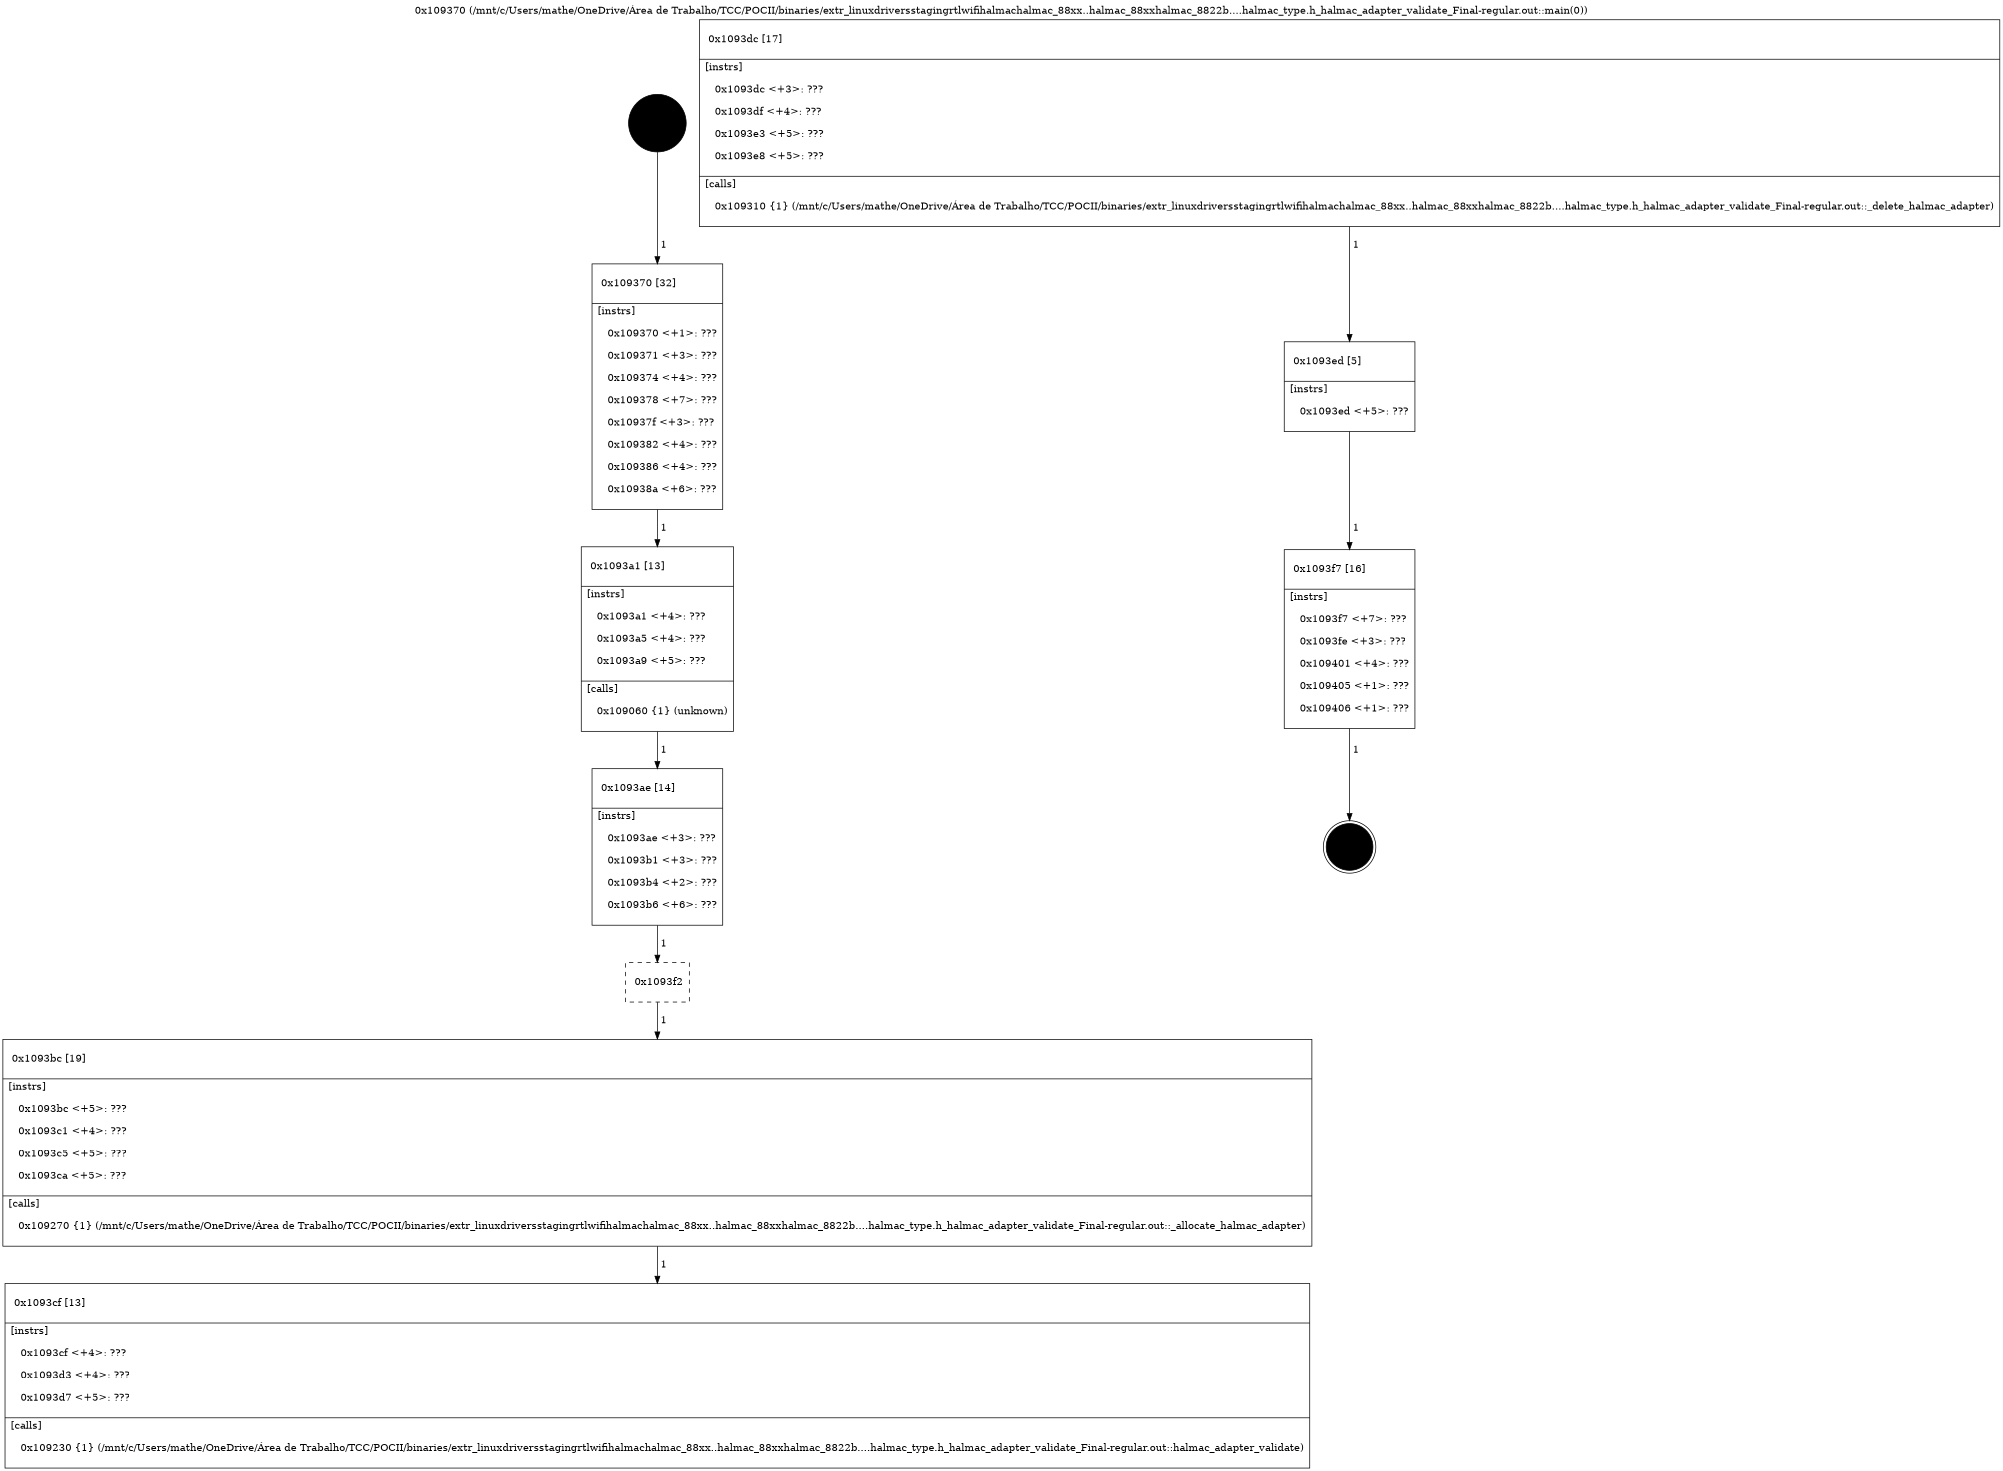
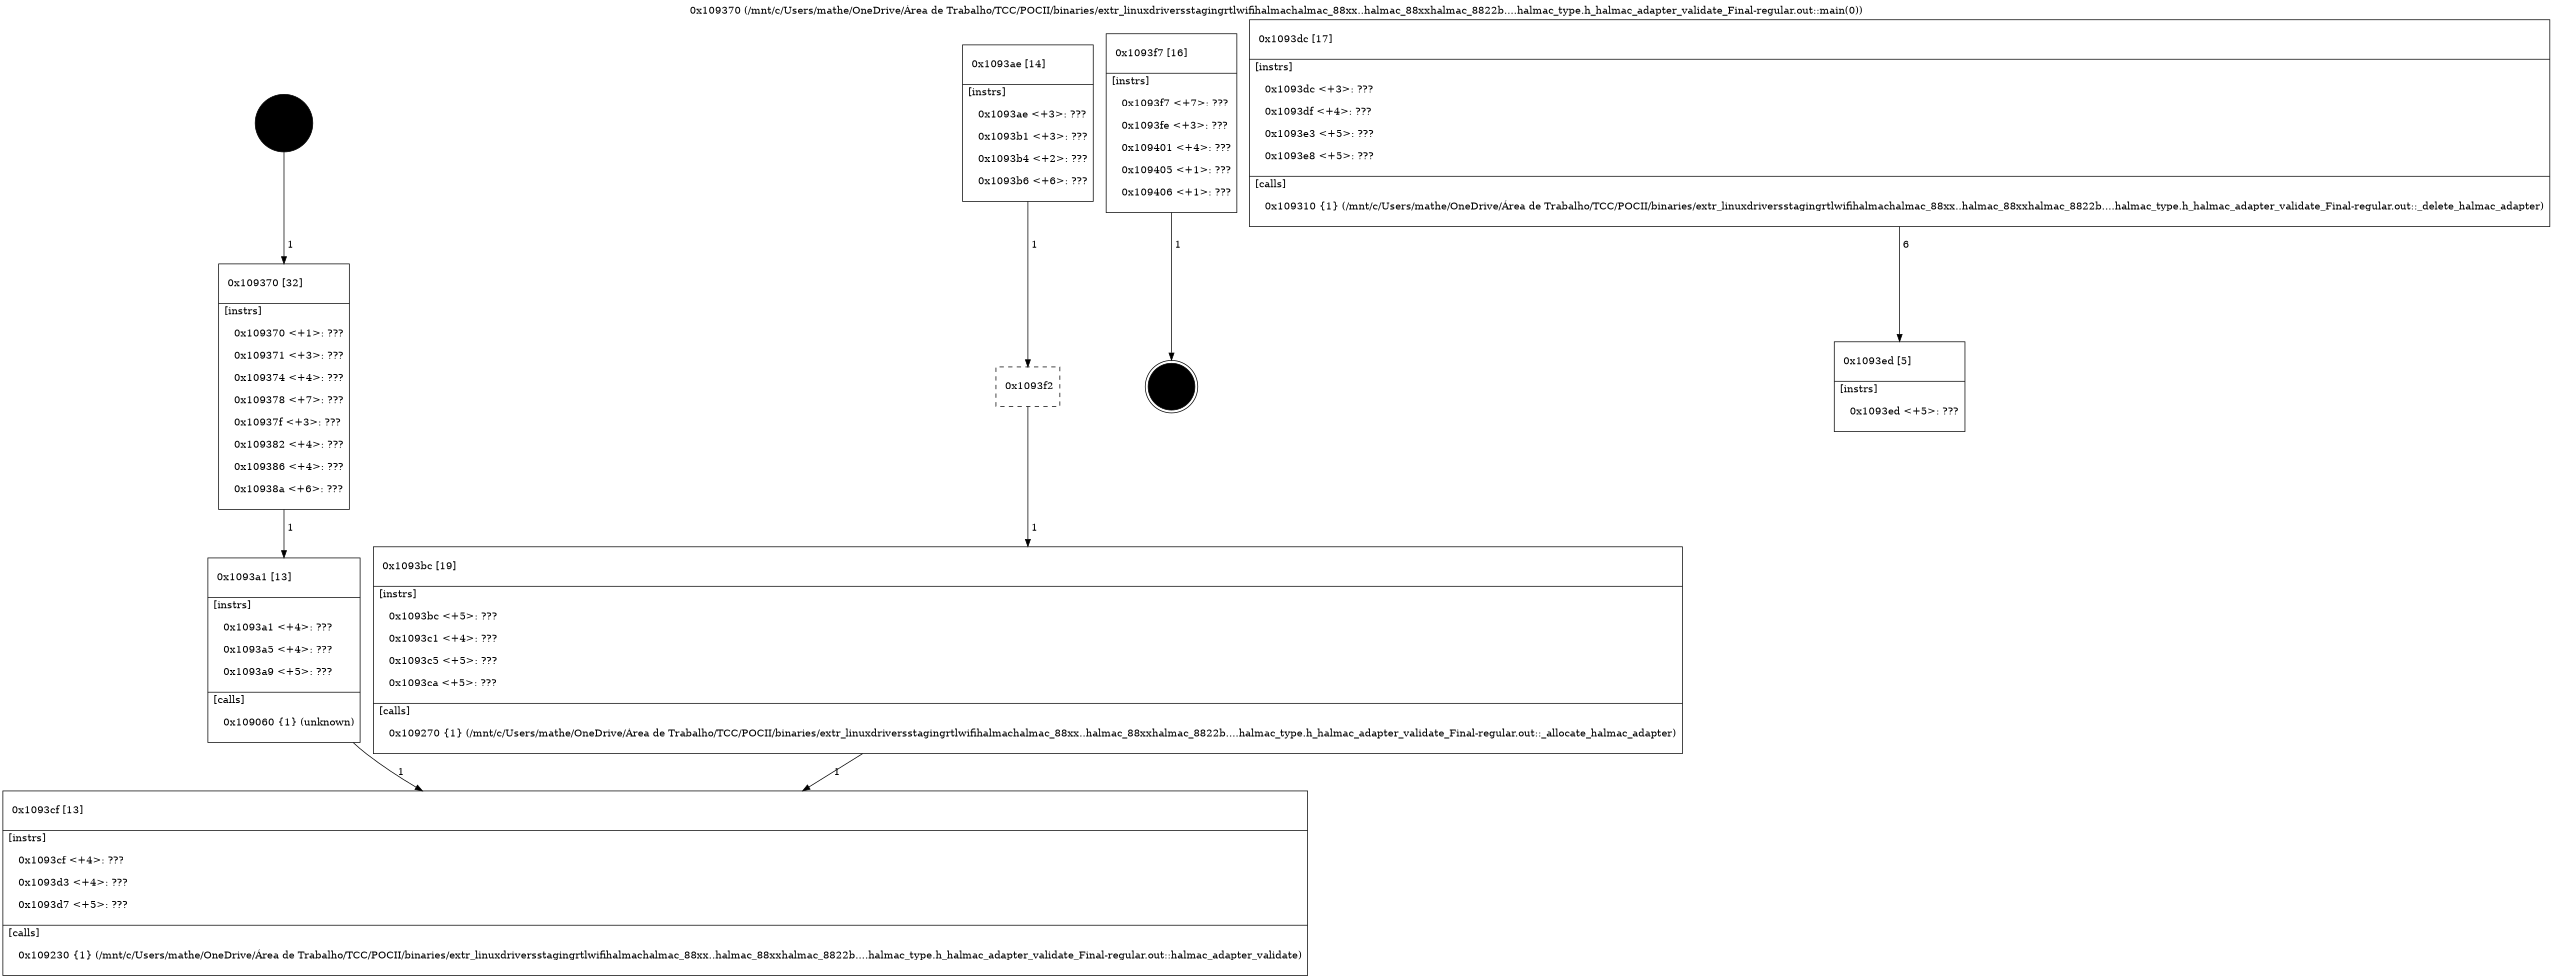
(1355, 245) -> (1905, 245)
(1350, 487) -> none
(657, 746) -> (384, 766)
